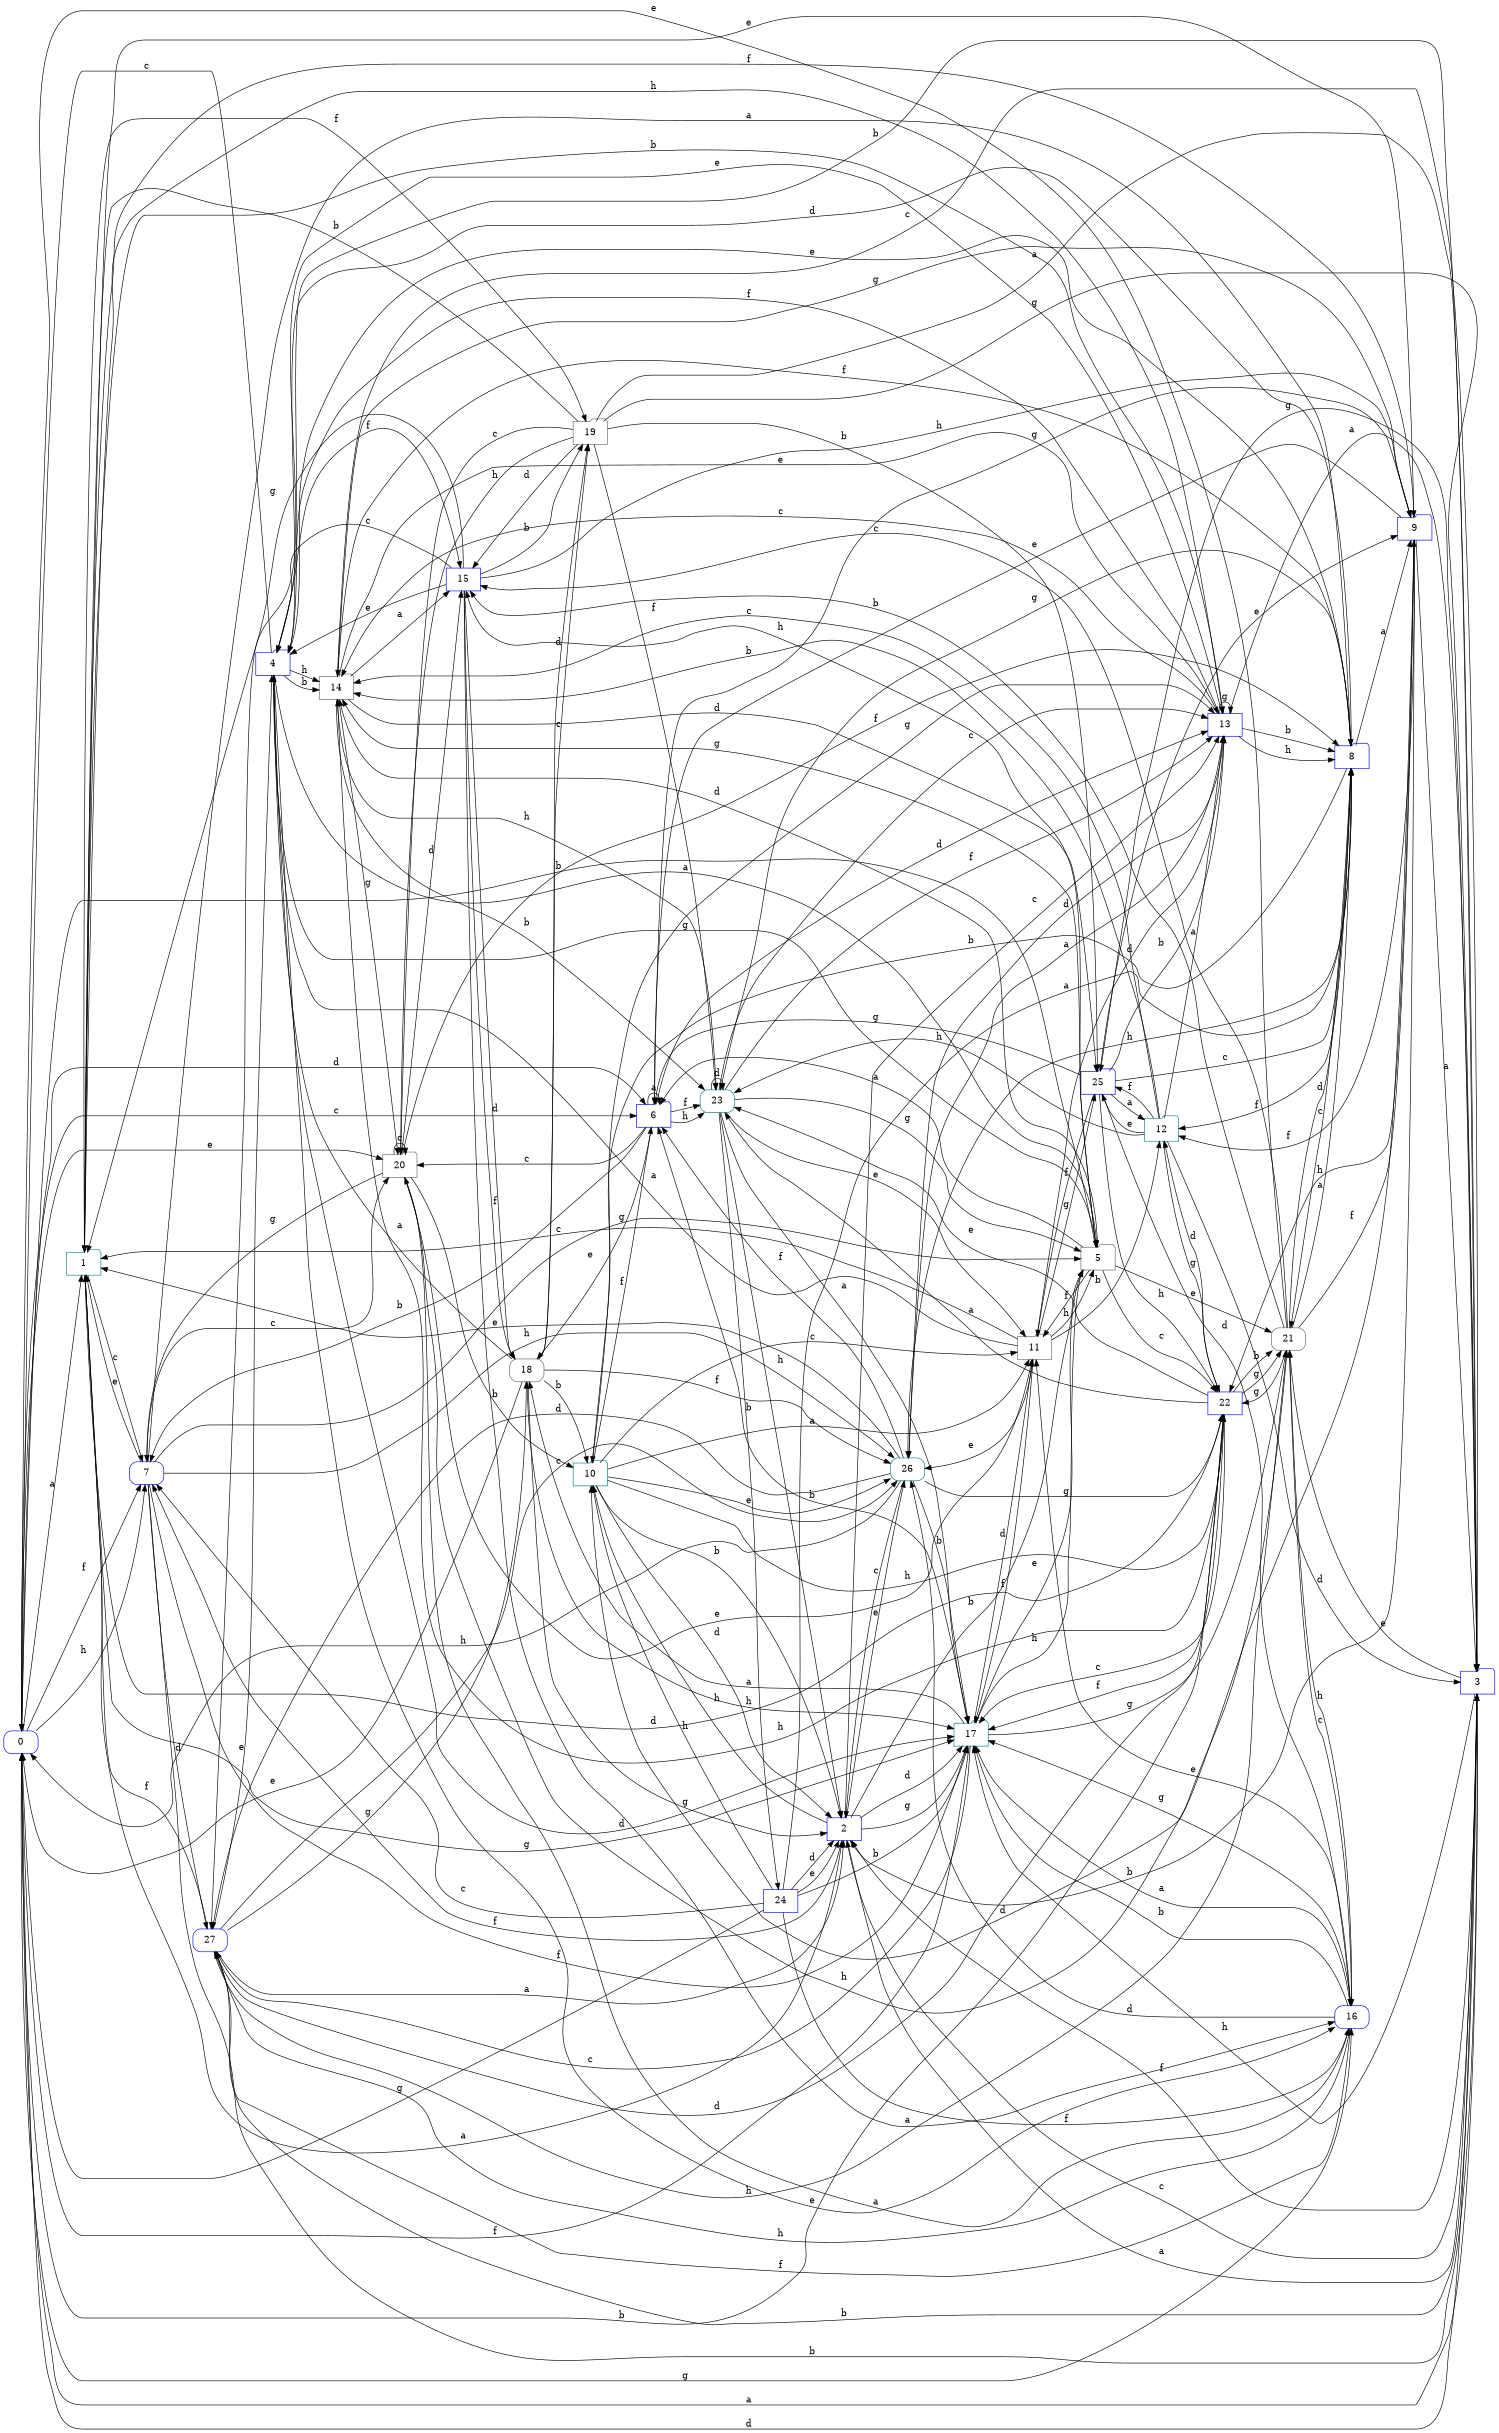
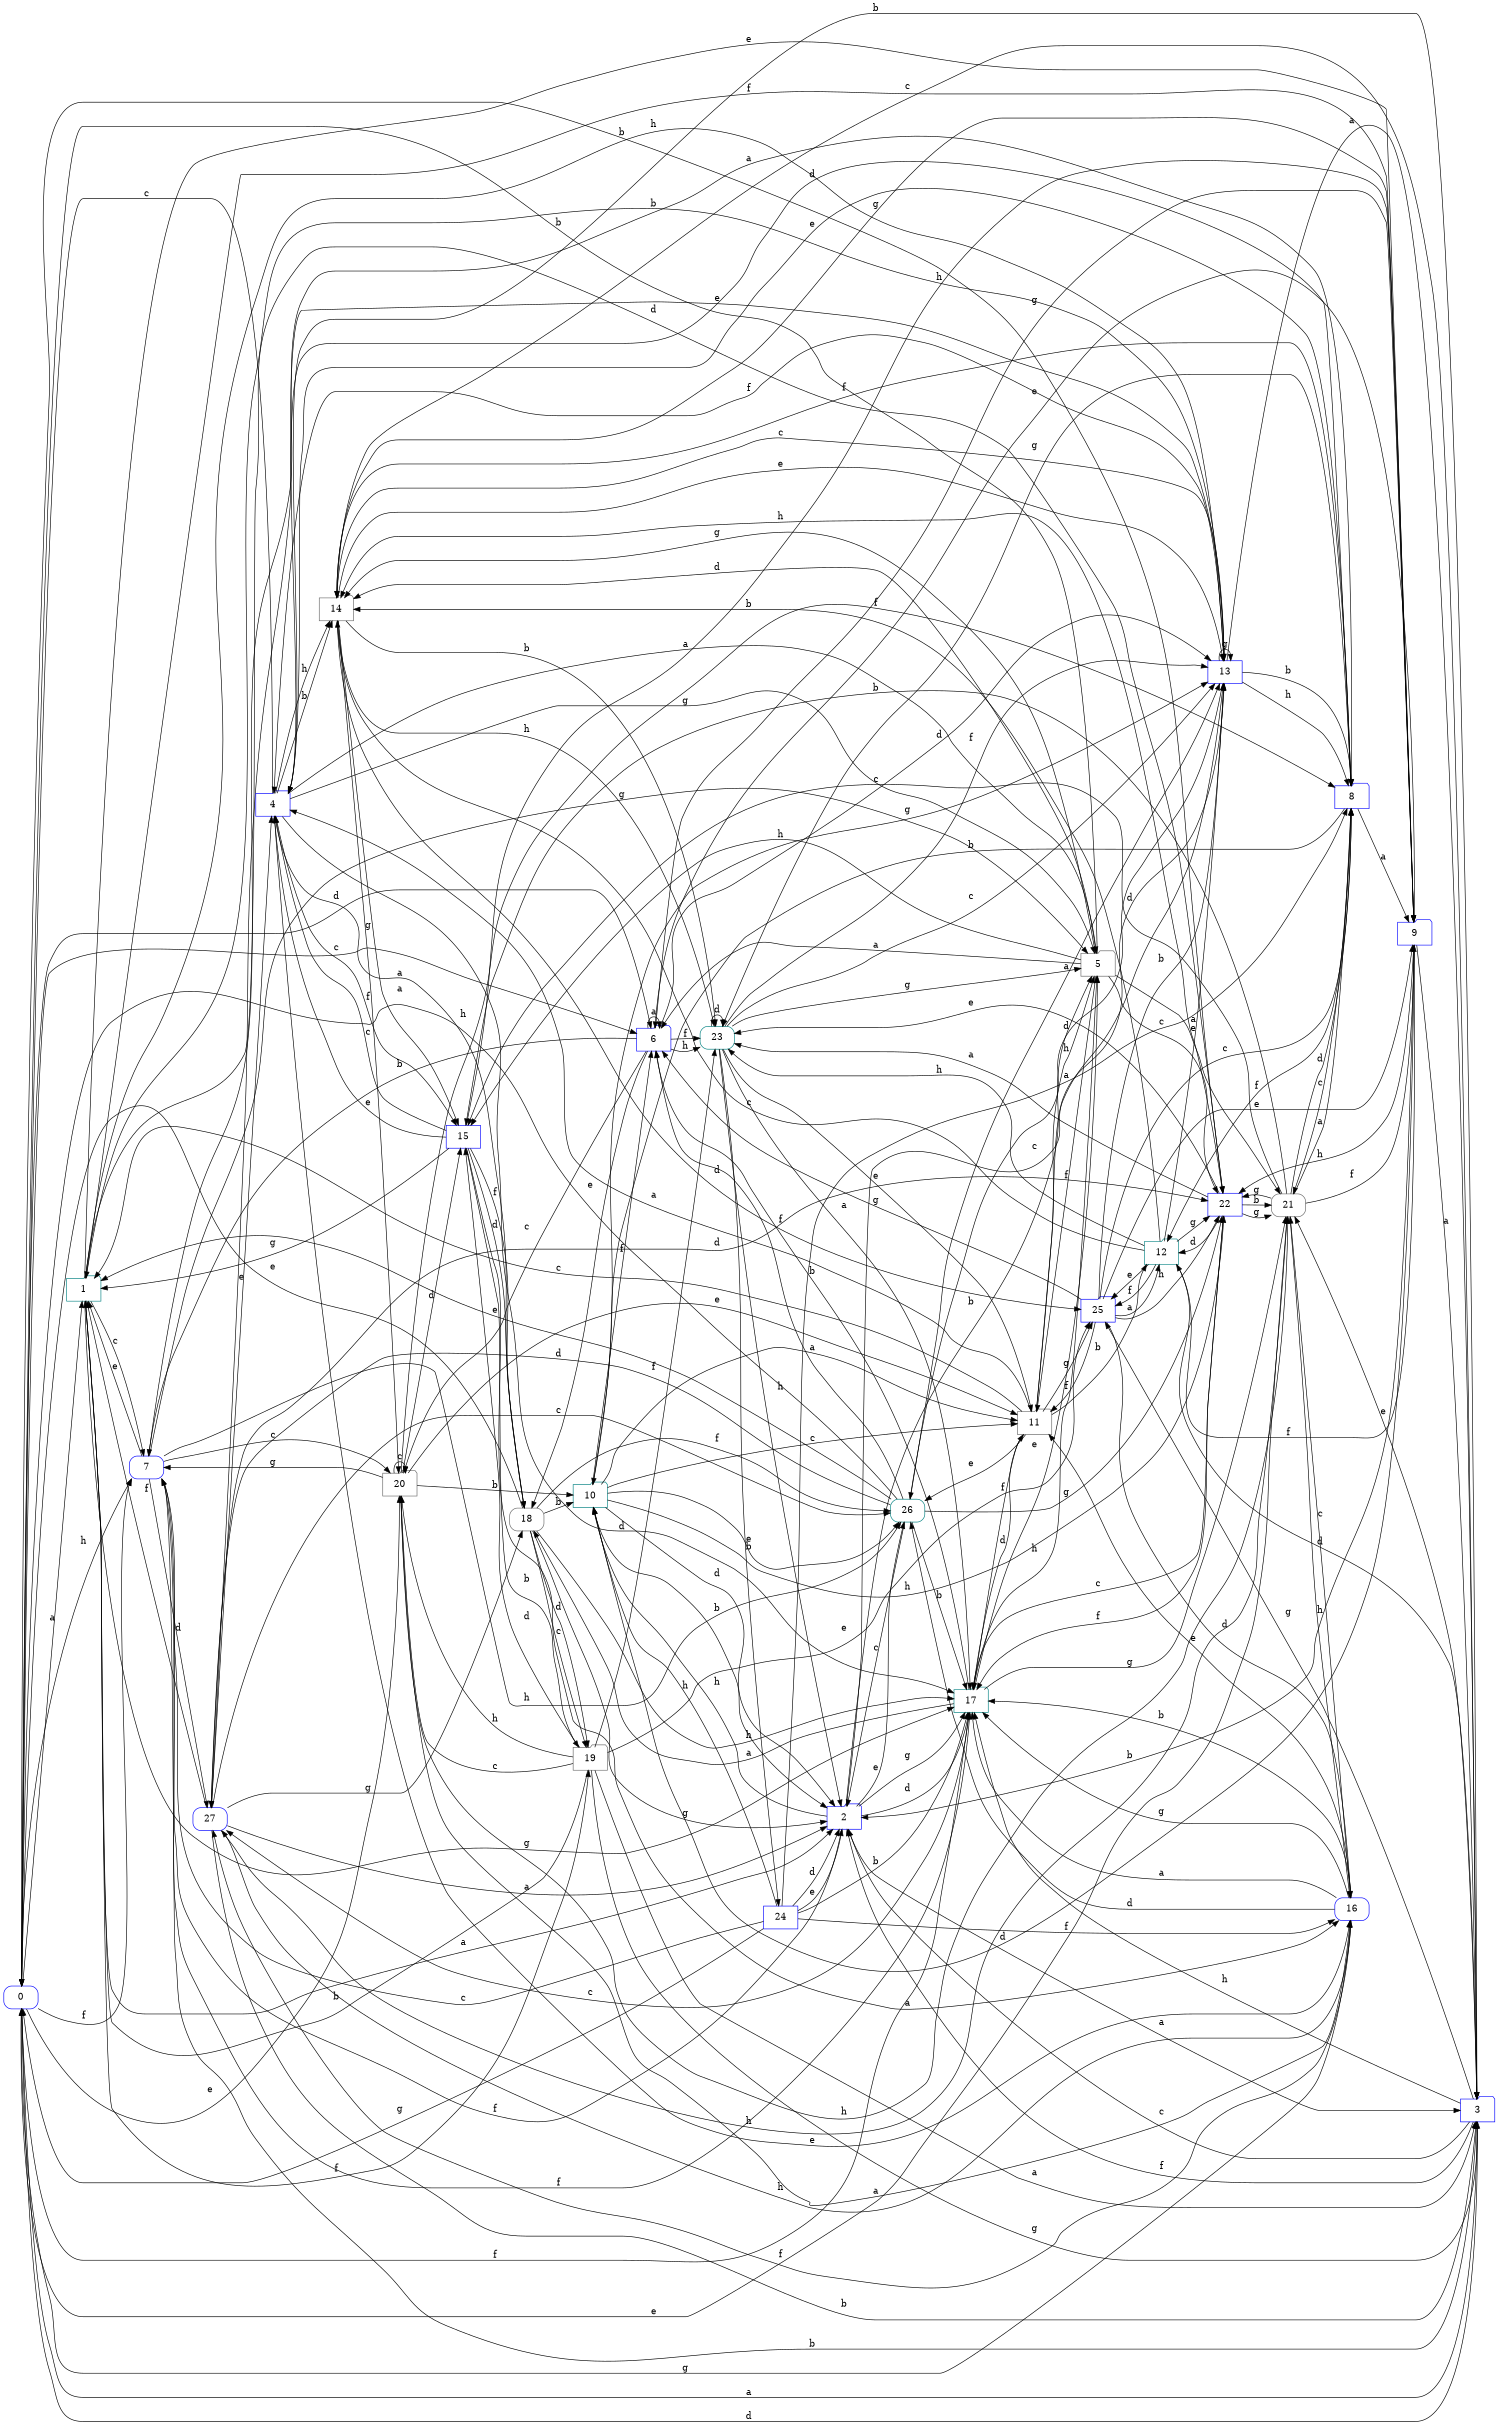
(844, 437) -> (844, 1628)
(1109, 1047) -> none
(764, 1952) -> (932, 2067)
